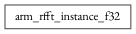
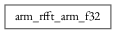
(68, 17) -> (58, 17)
